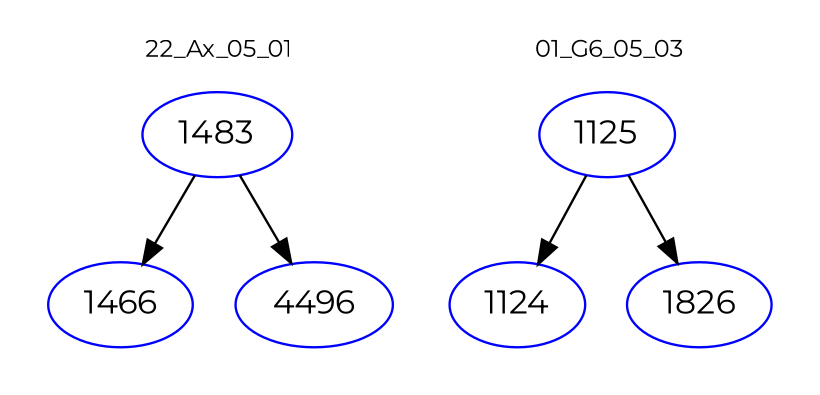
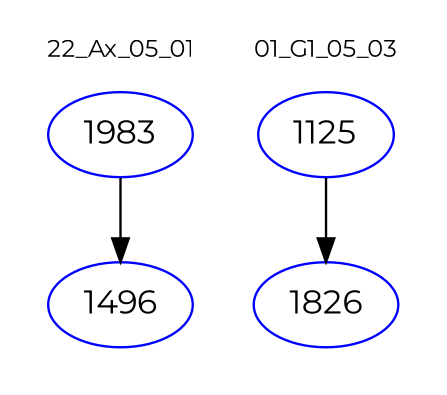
(611, 51) -> (326, 51)
(217, 135) -> (120, 135)
(120, 305) -> none
(314, 305) -> (120, 305)
(517, 305) -> none
